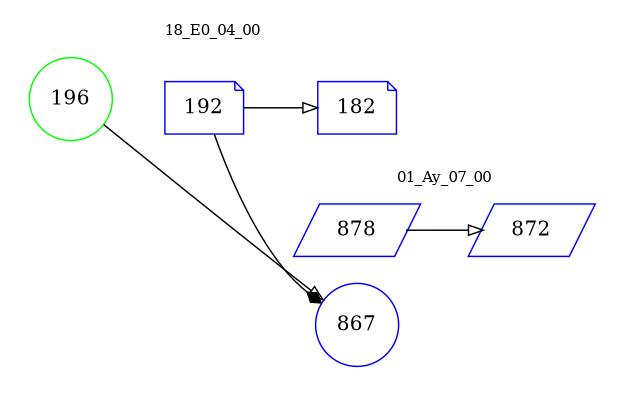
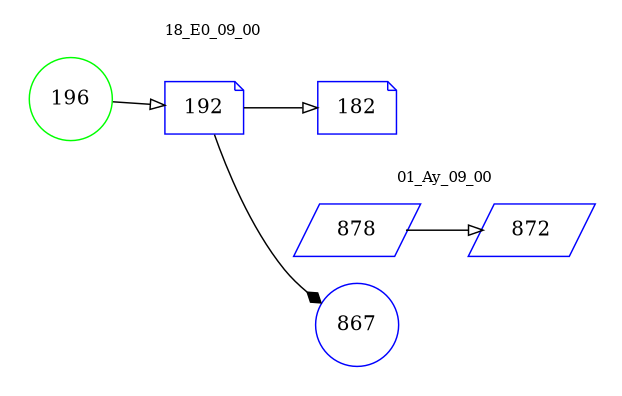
(213, 31) -> (213, 31)
(444, 178) -> (444, 178)
(207, 208) -> (132, 103)
